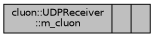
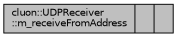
(58, 23) -> (69, 23)
